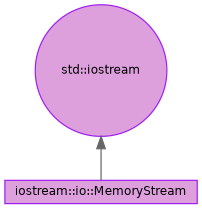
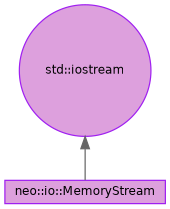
(101, 192) -> (85, 192)
